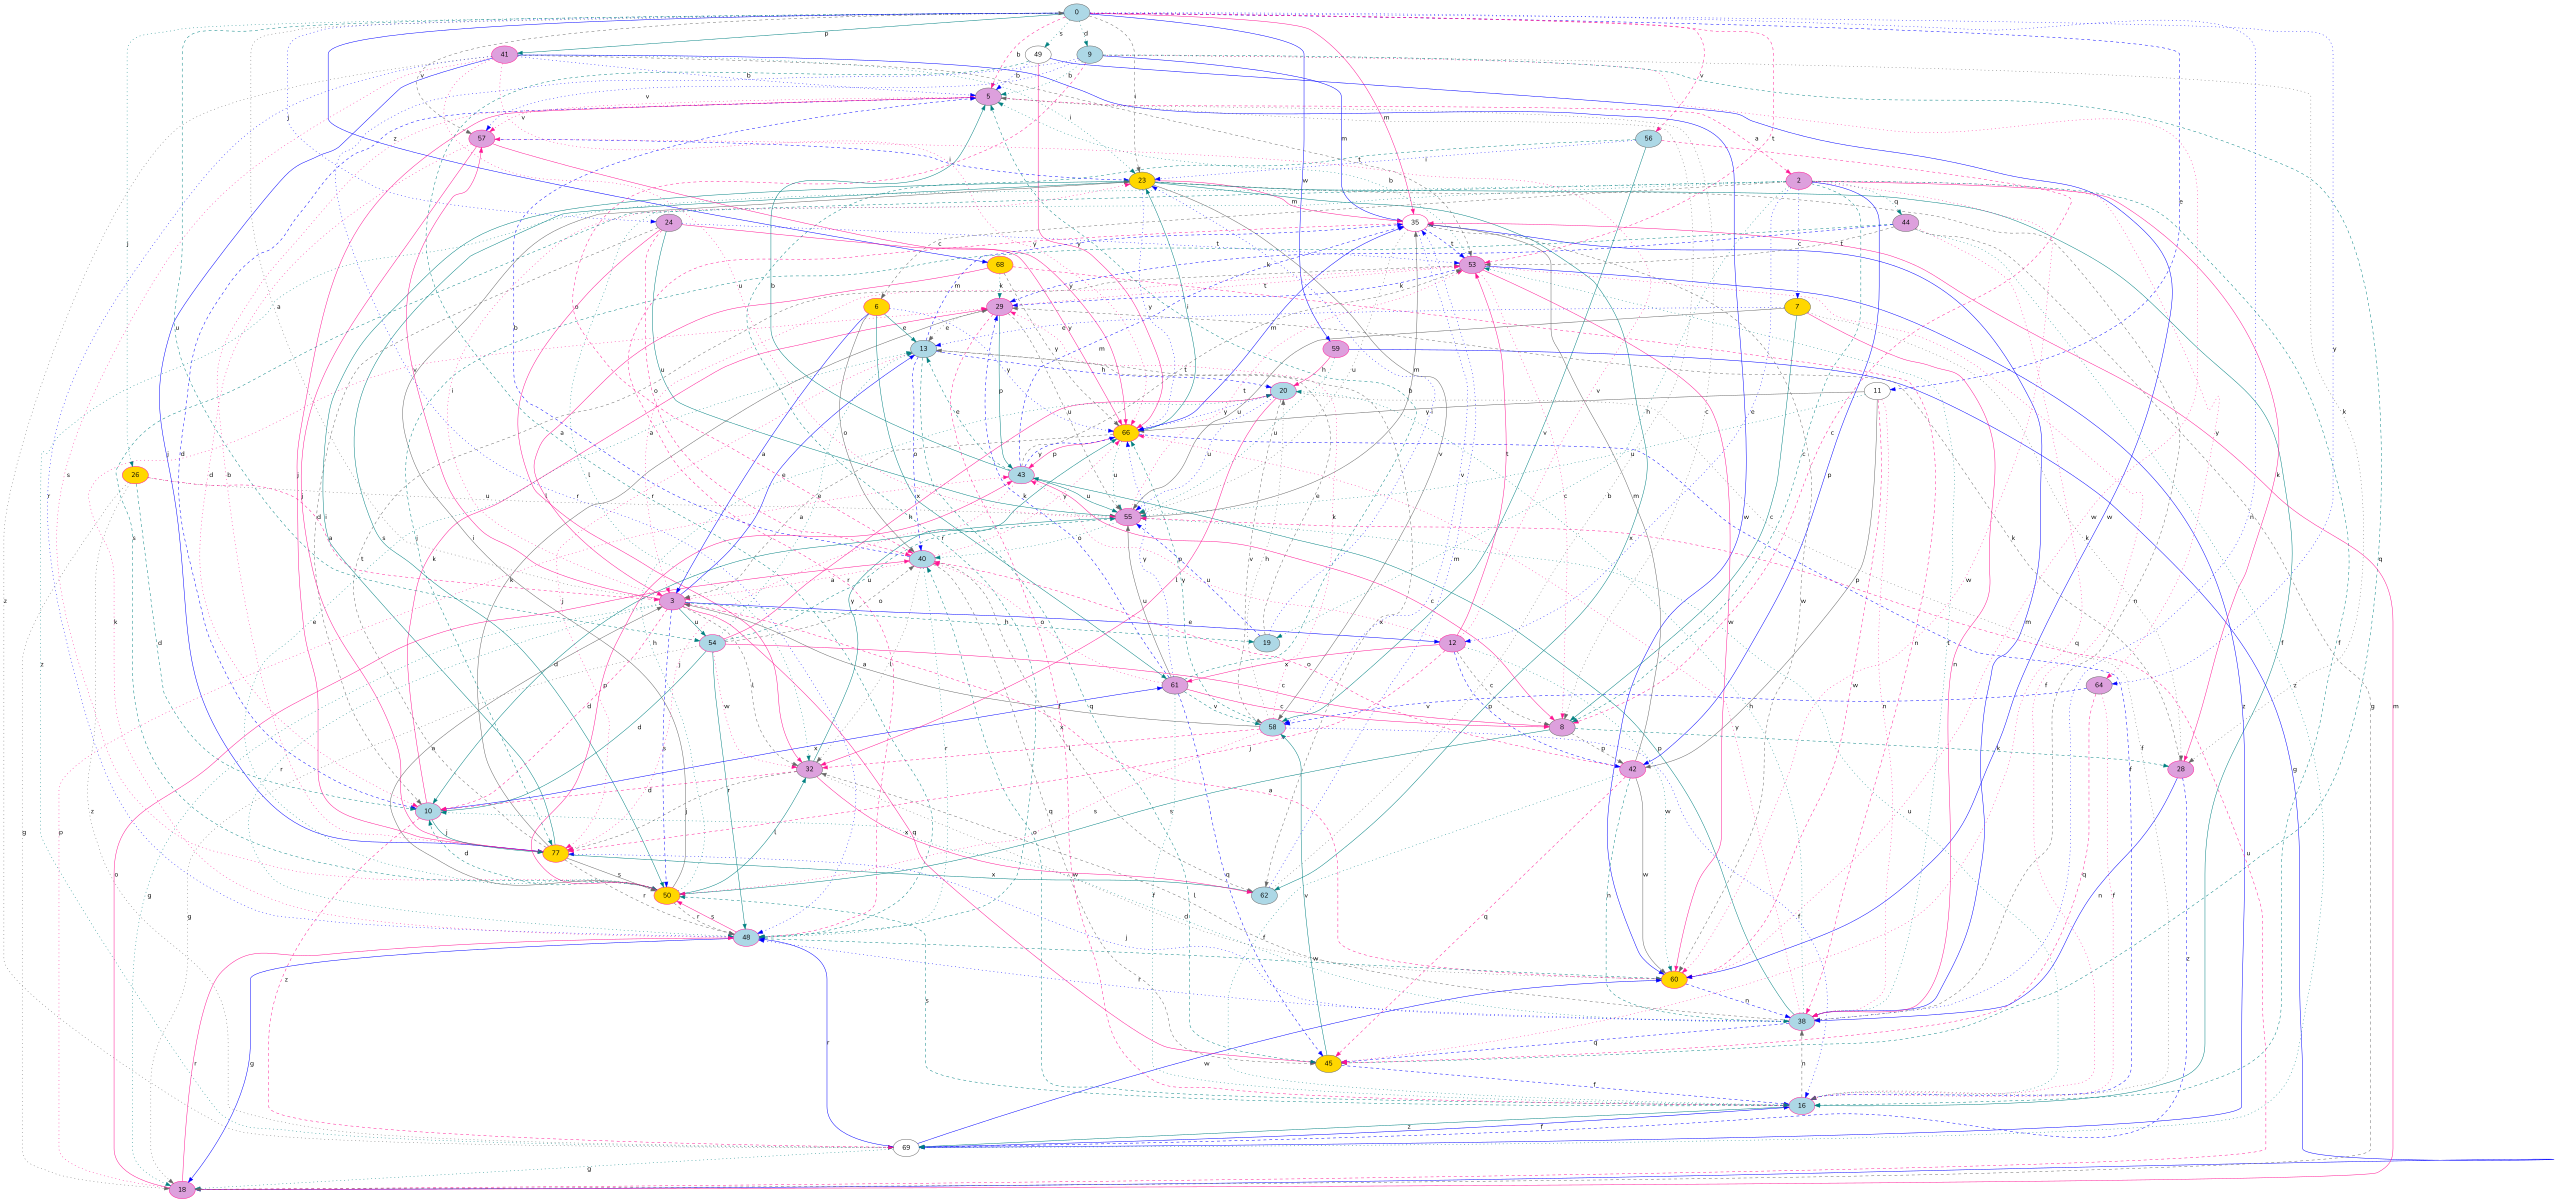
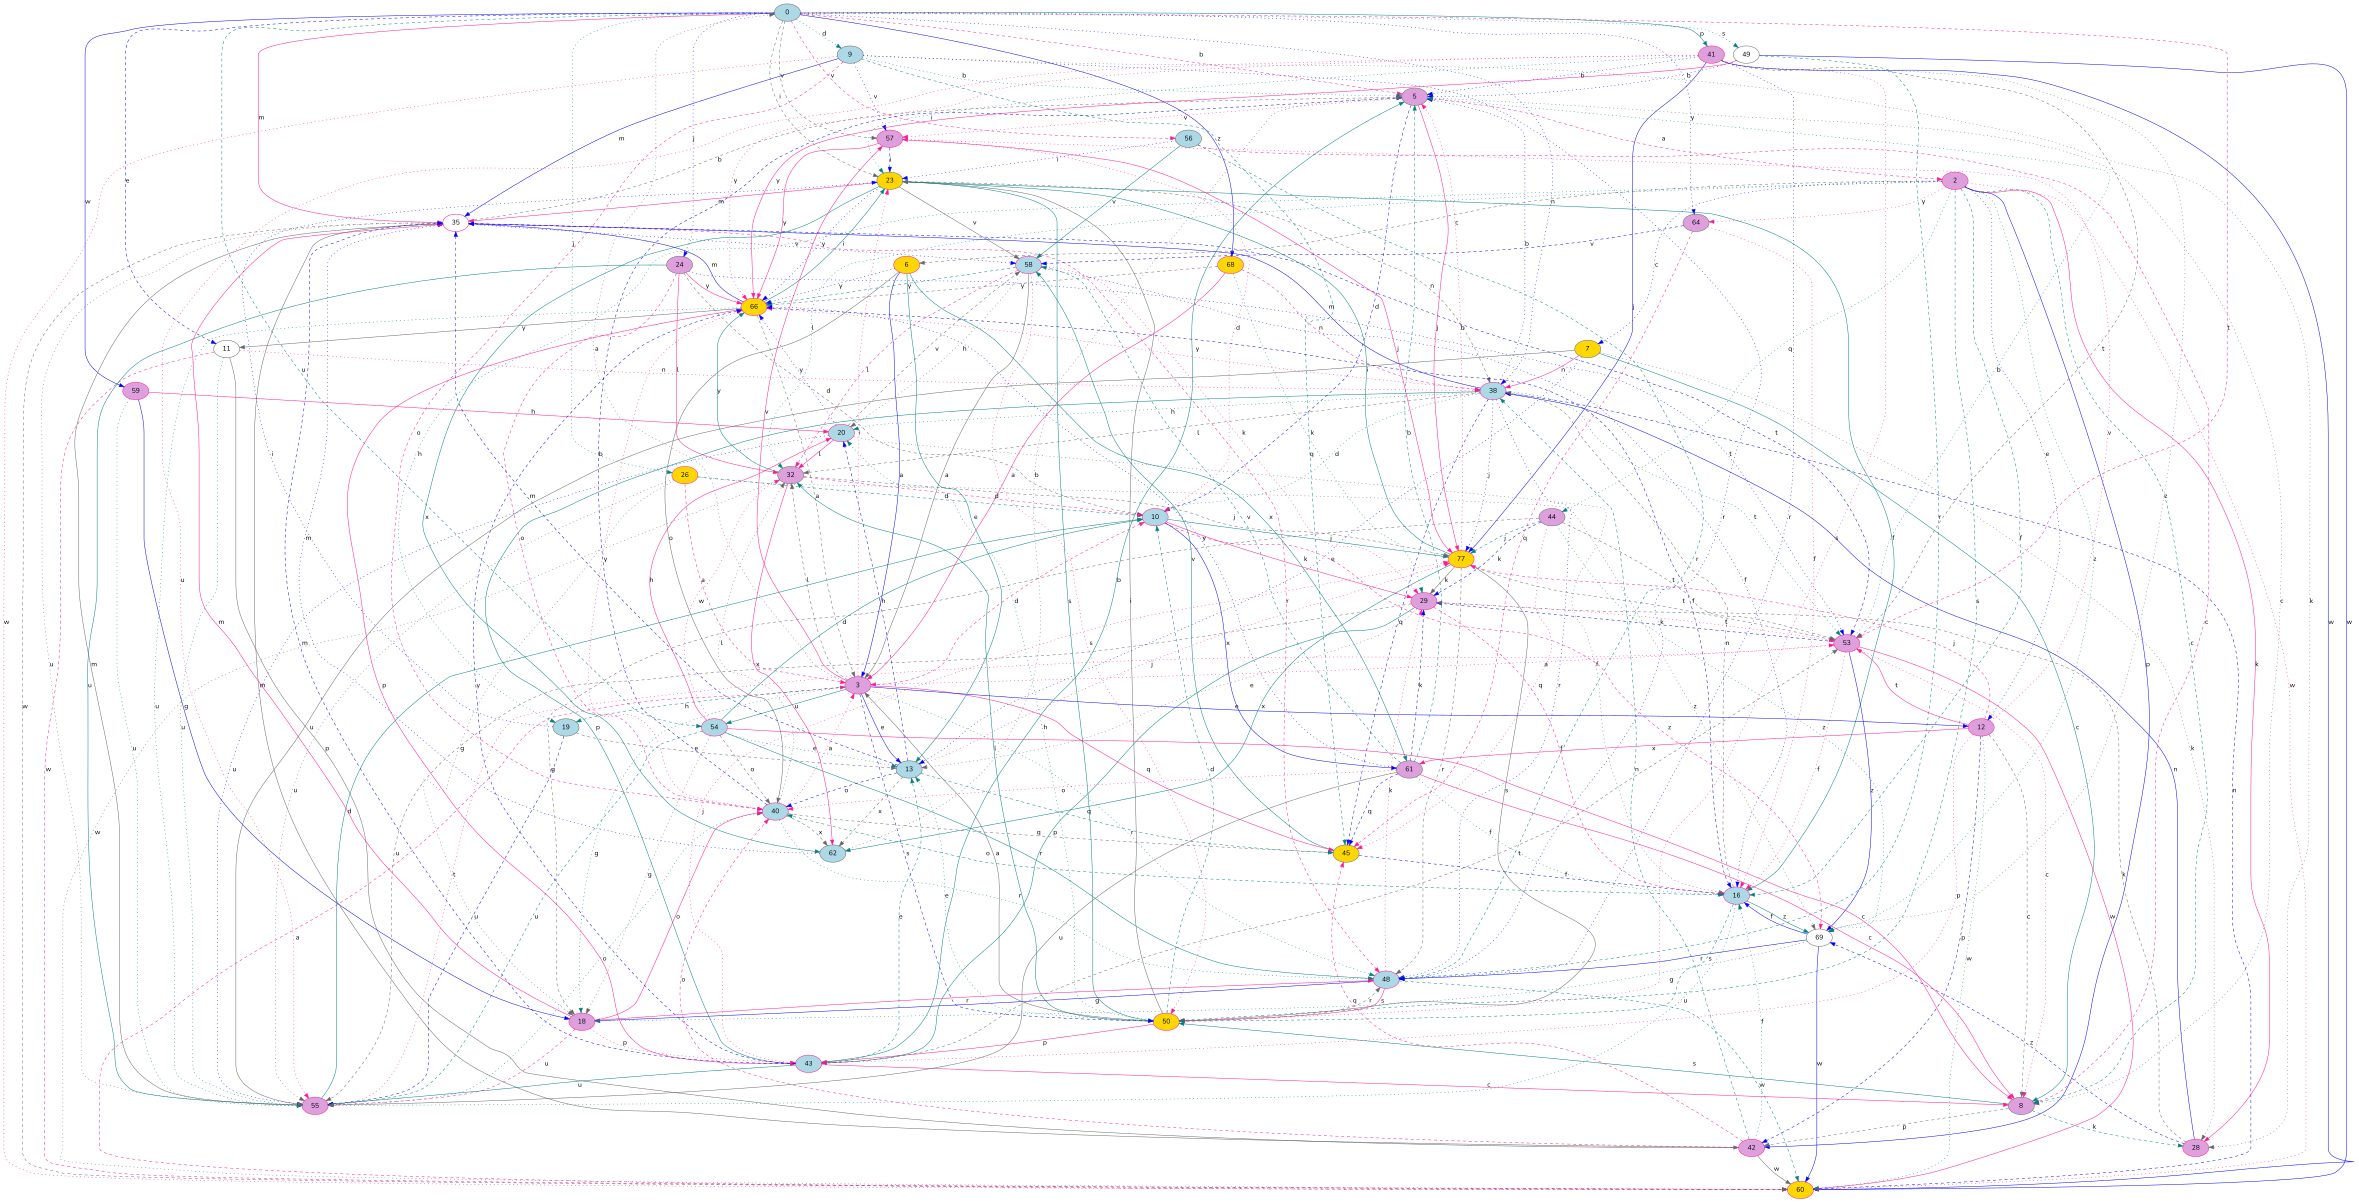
none -> (1019, 107)
none -> (1525, 211)
(1522, 403) -> (493, 328)
